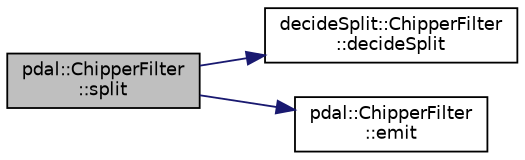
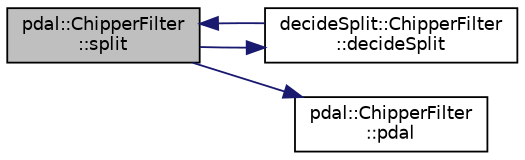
none -> (242, 23)
(391, 124) -> (391, 124)
